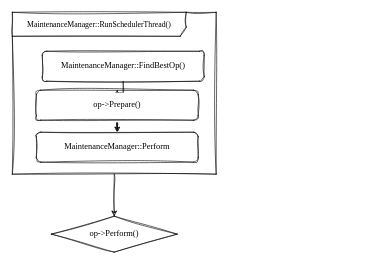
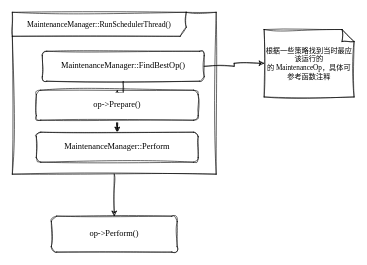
none -> (309, 63)
none -> (234, 66)
(114, 234) -> (114, 234)
